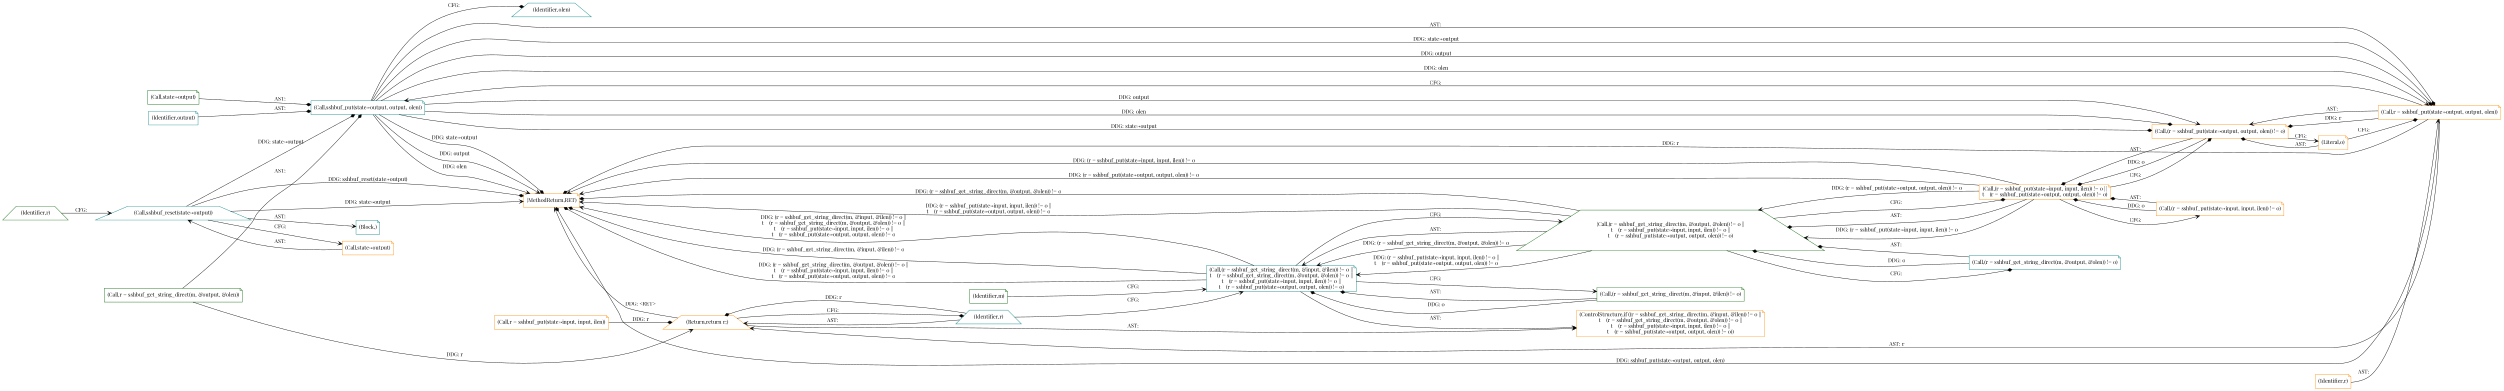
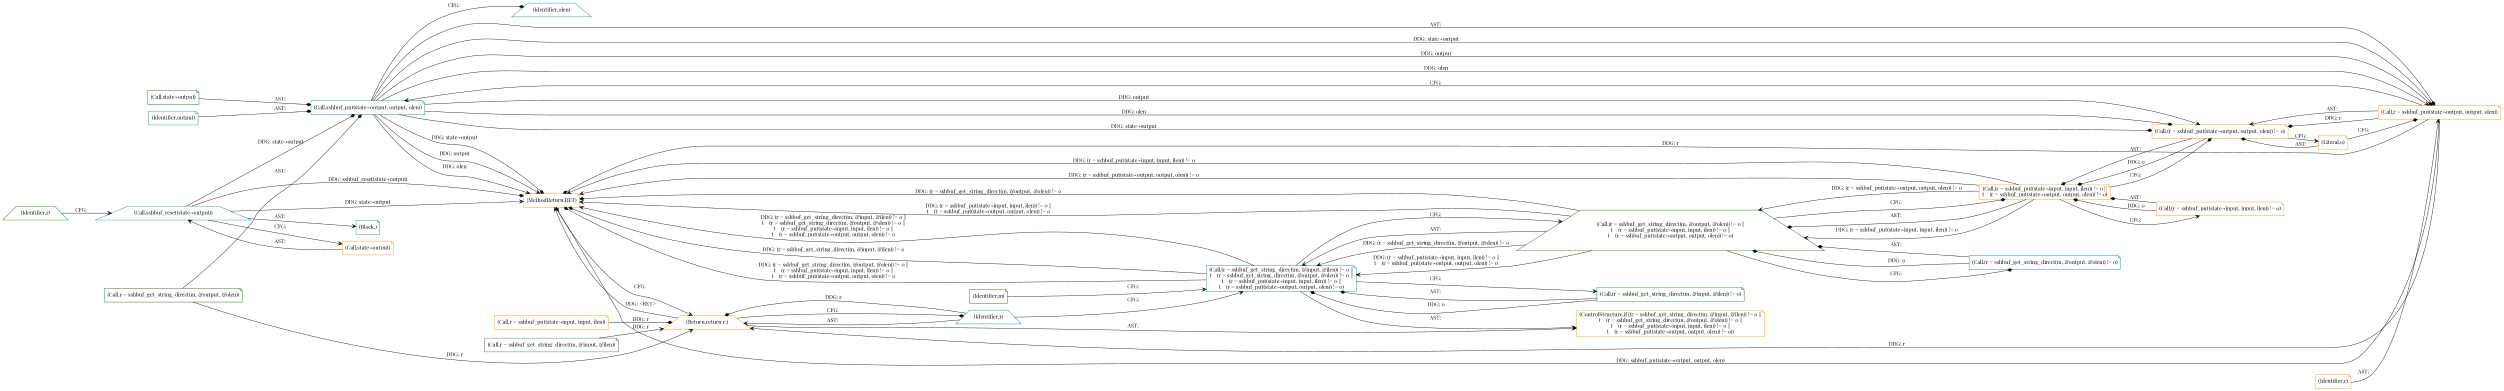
none -> (610, 277)
(1897, 344) -> (1897, 344)
none -> (552, 345)
